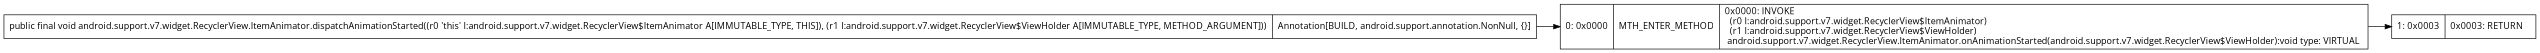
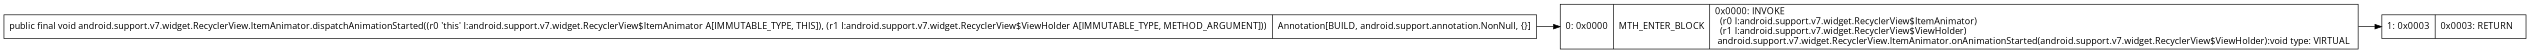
(1667, 26) -> (1662, 26)
